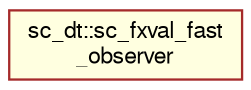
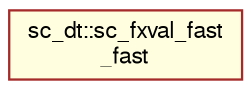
(126, 45) -> (126, 45)
